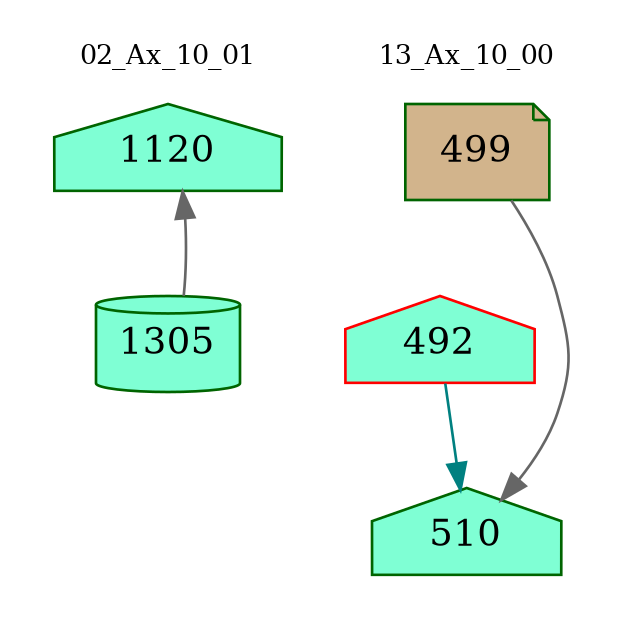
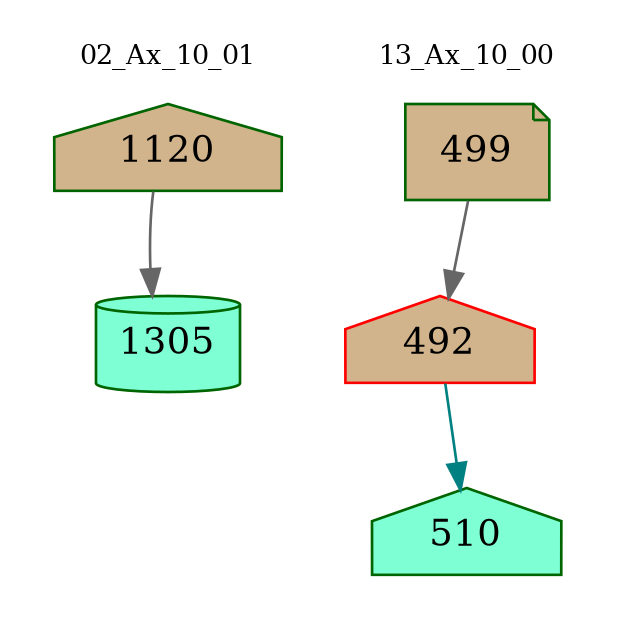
(168, 152) -> (168, 152)
(186, 257) -> (150, 230)
(567, 340) -> (461, 236)
(440, 344) -> (440, 344)
